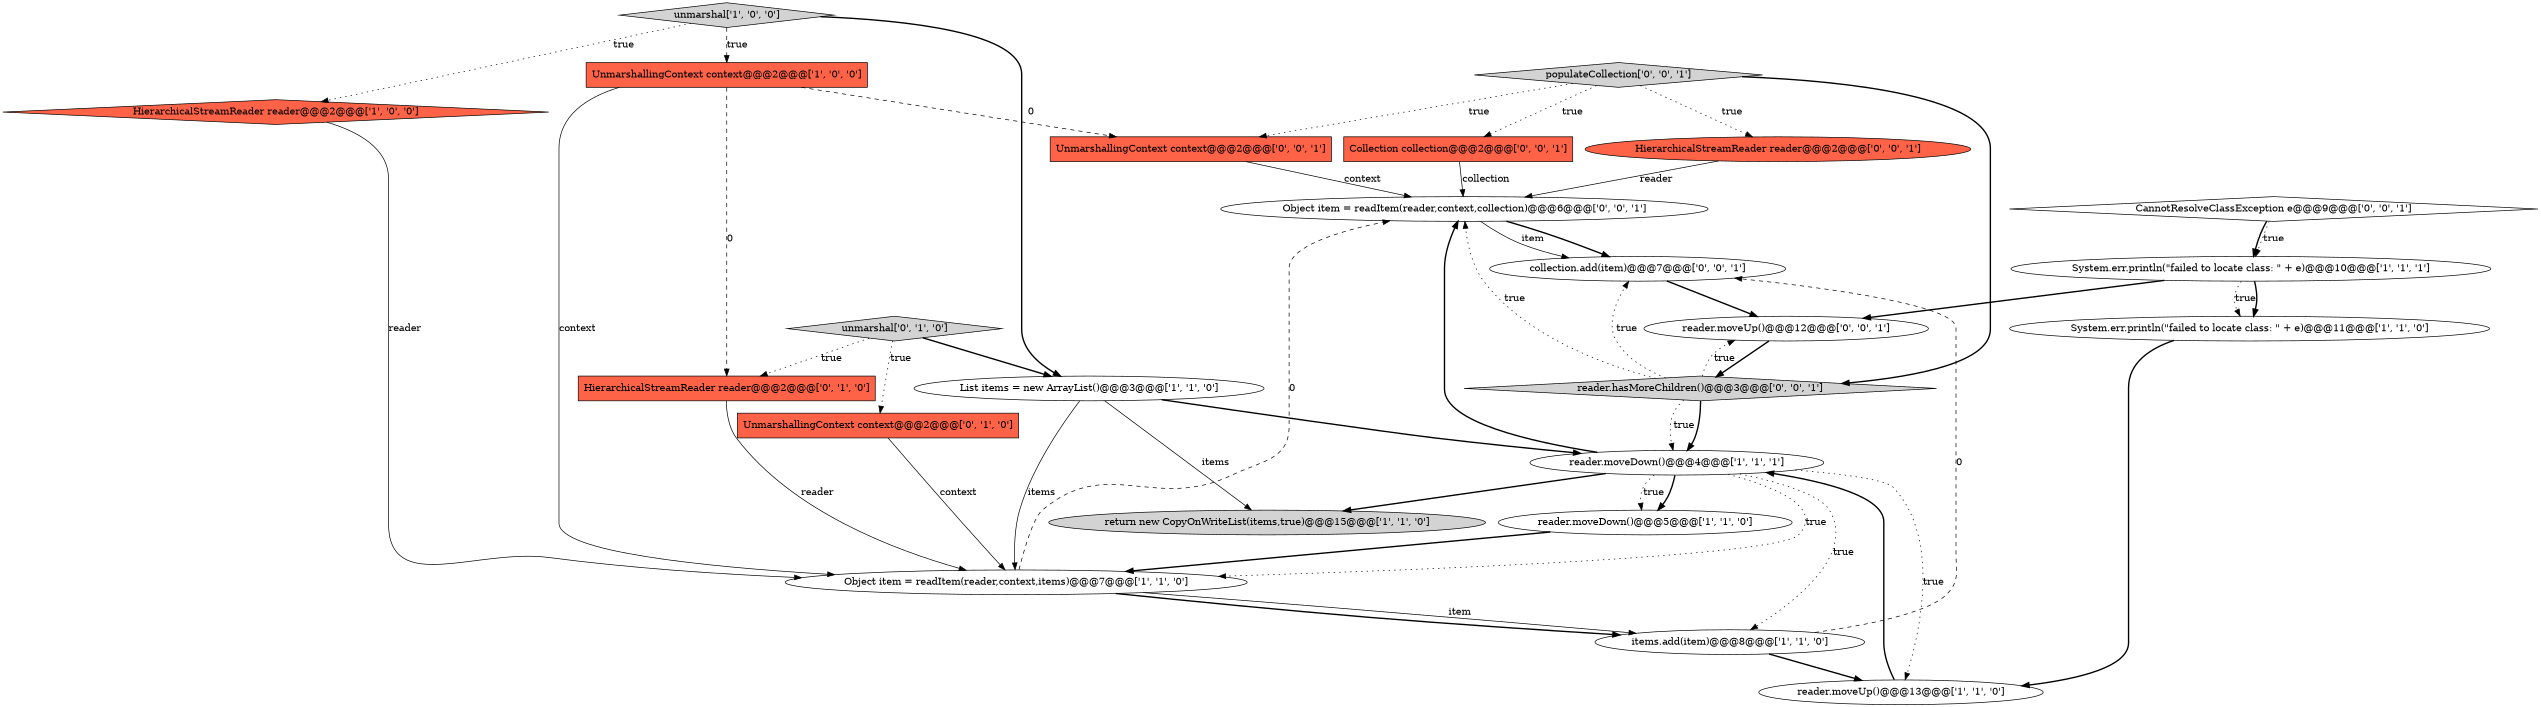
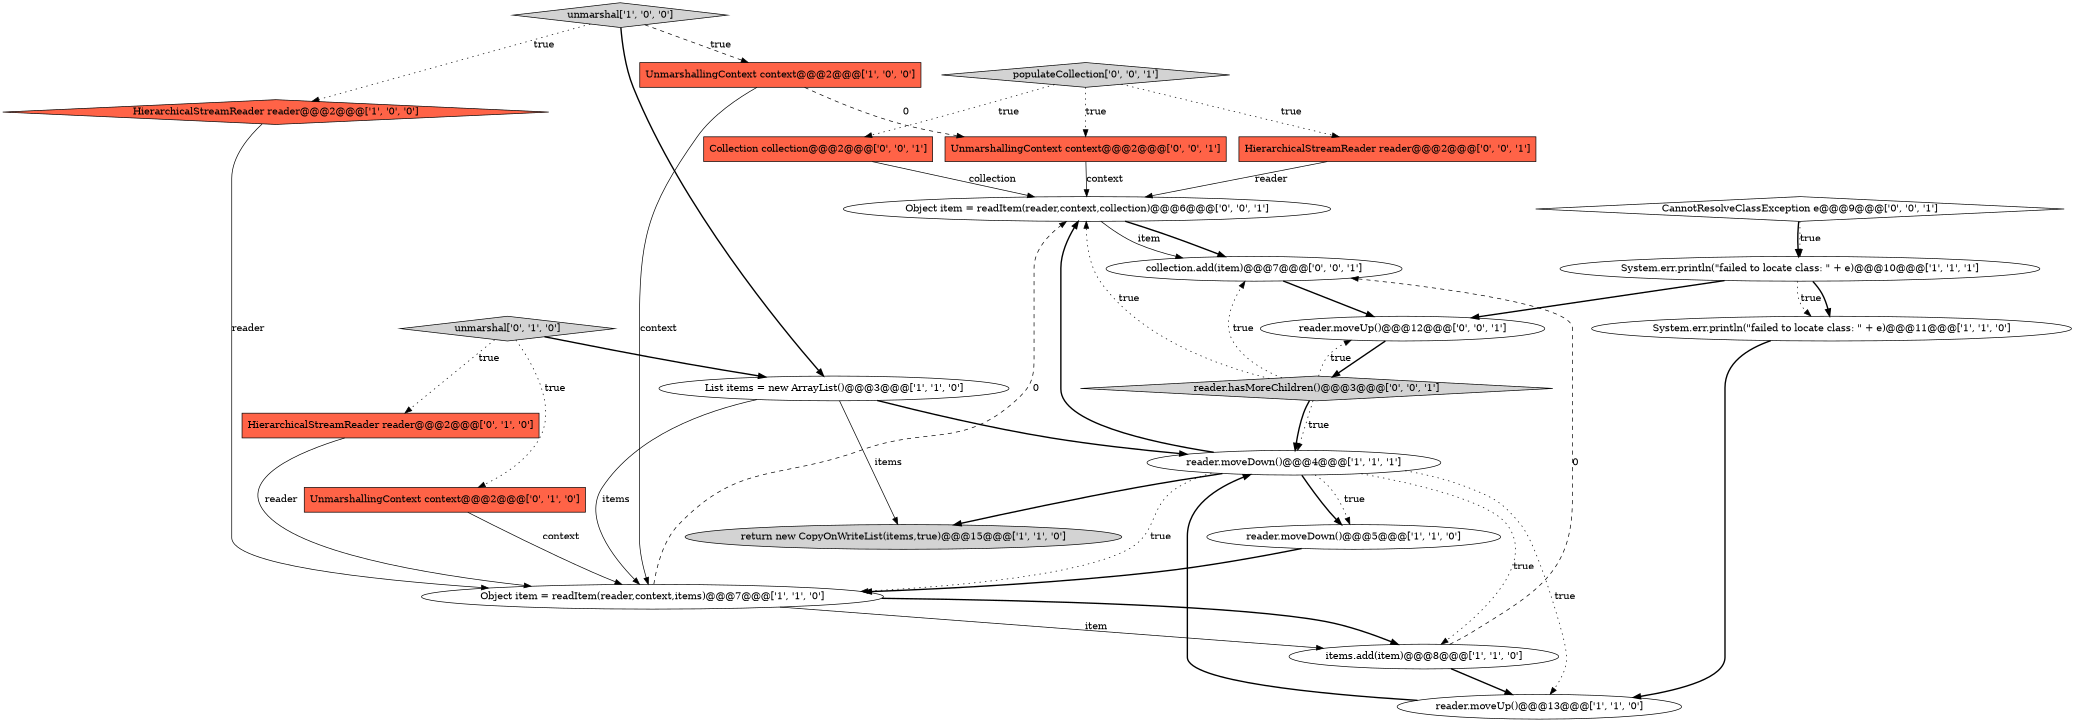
(1778, 149) -> (1387, 149)
(1990, 183) -> none
(727, 228) -> none
